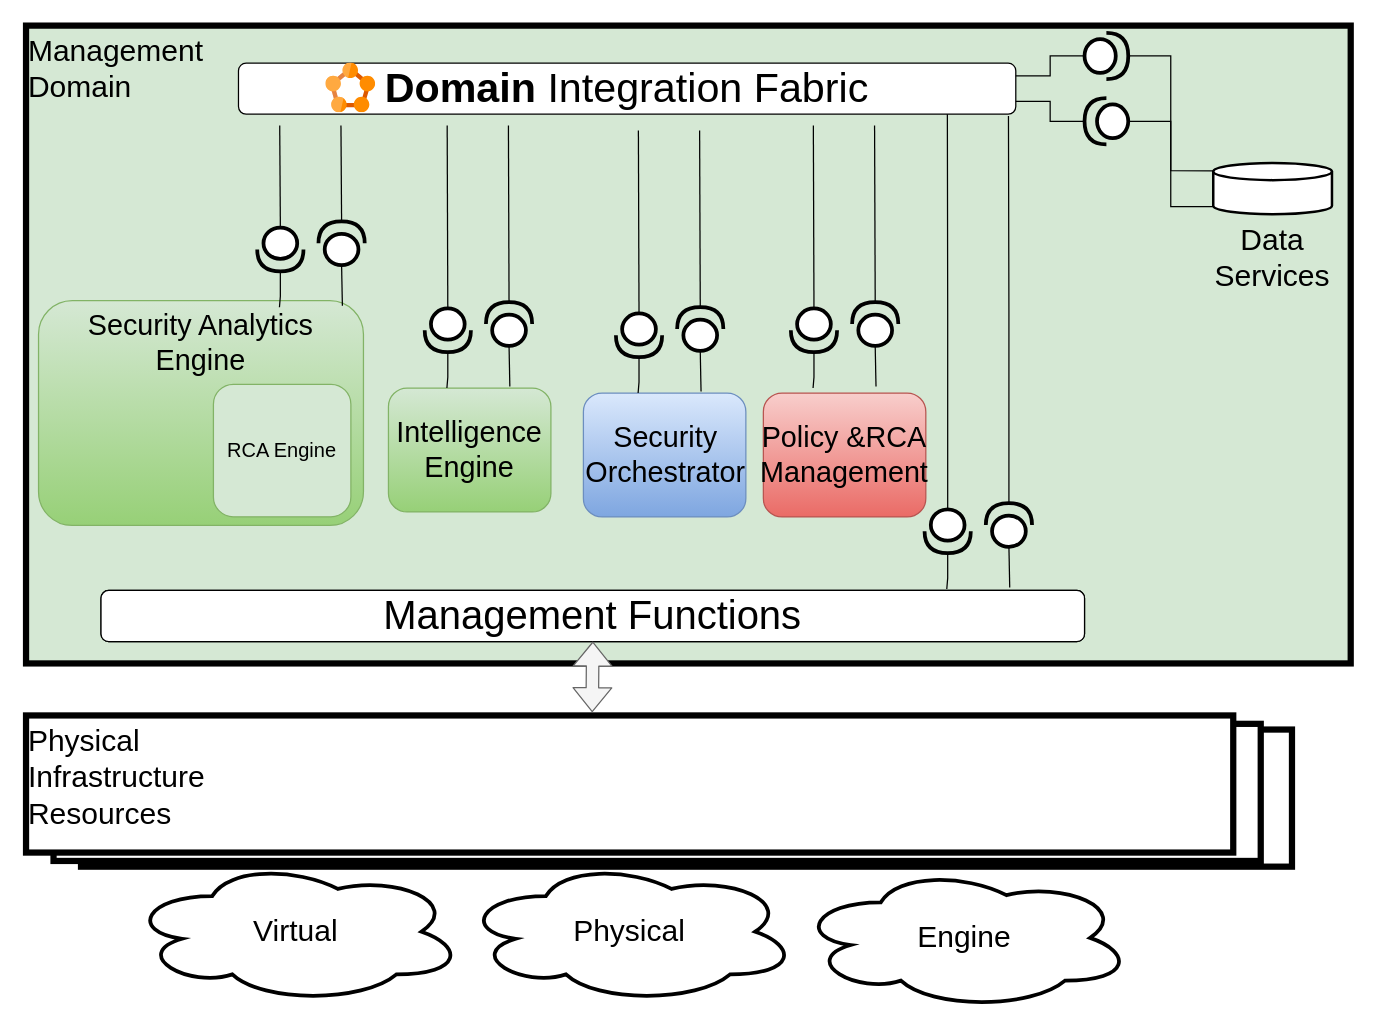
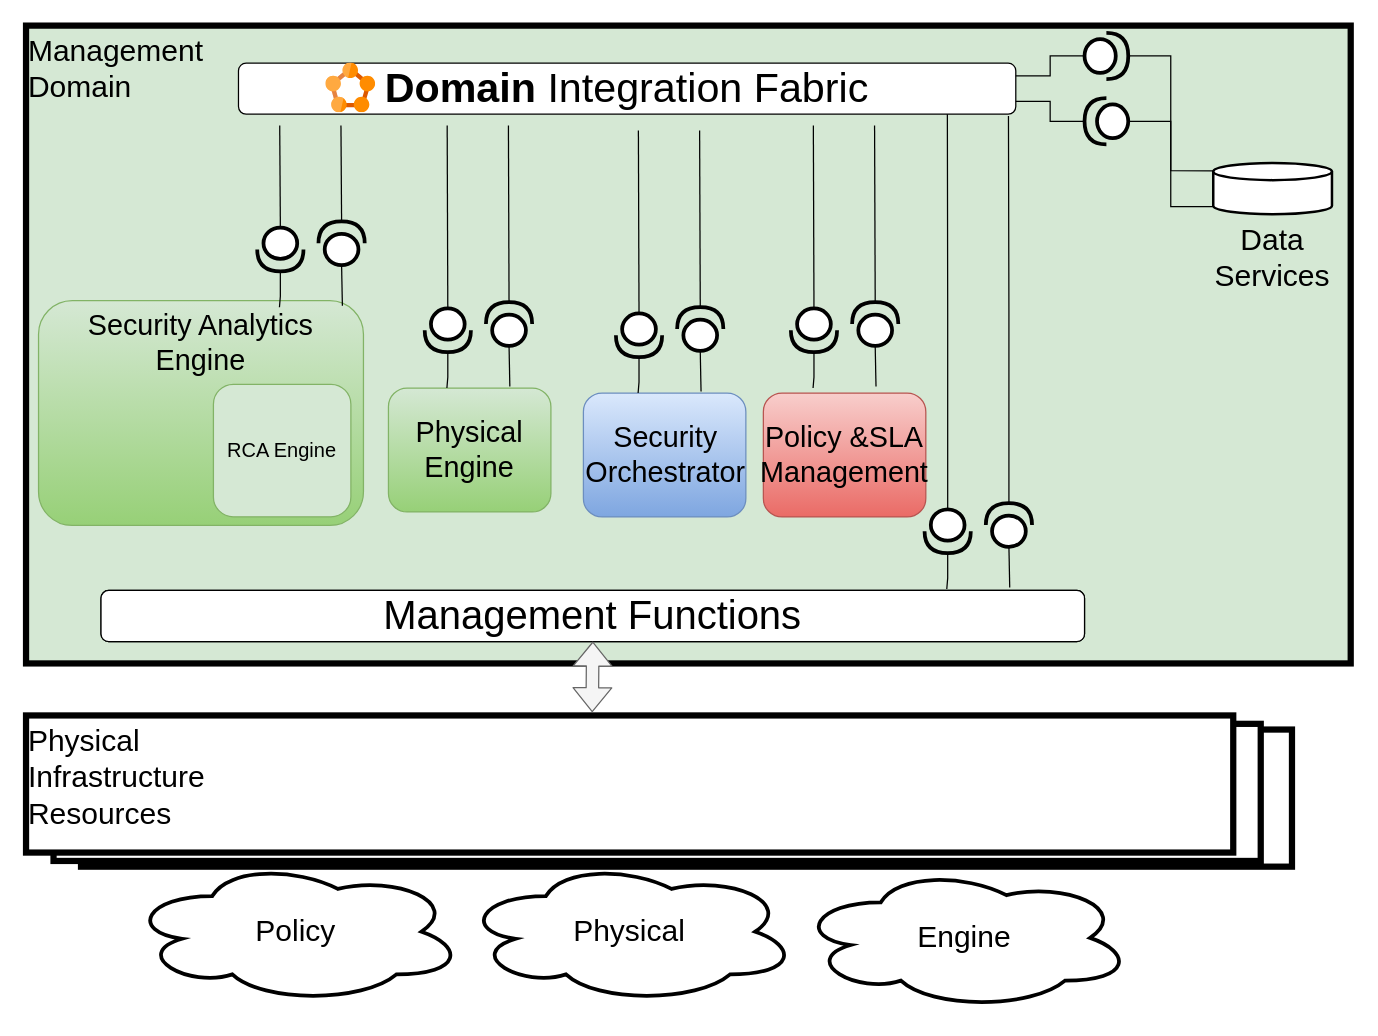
(469, 451) -> (469, 451)
(844, 456) -> (844, 456)
(296, 932) -> (296, 932)
